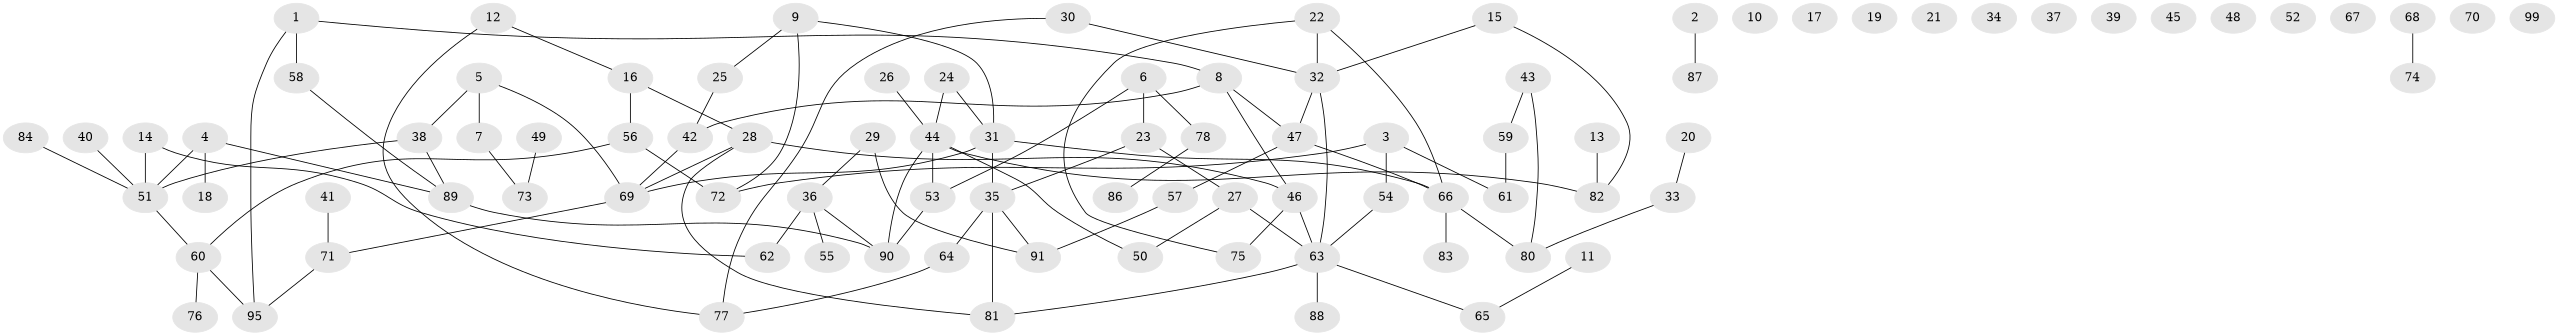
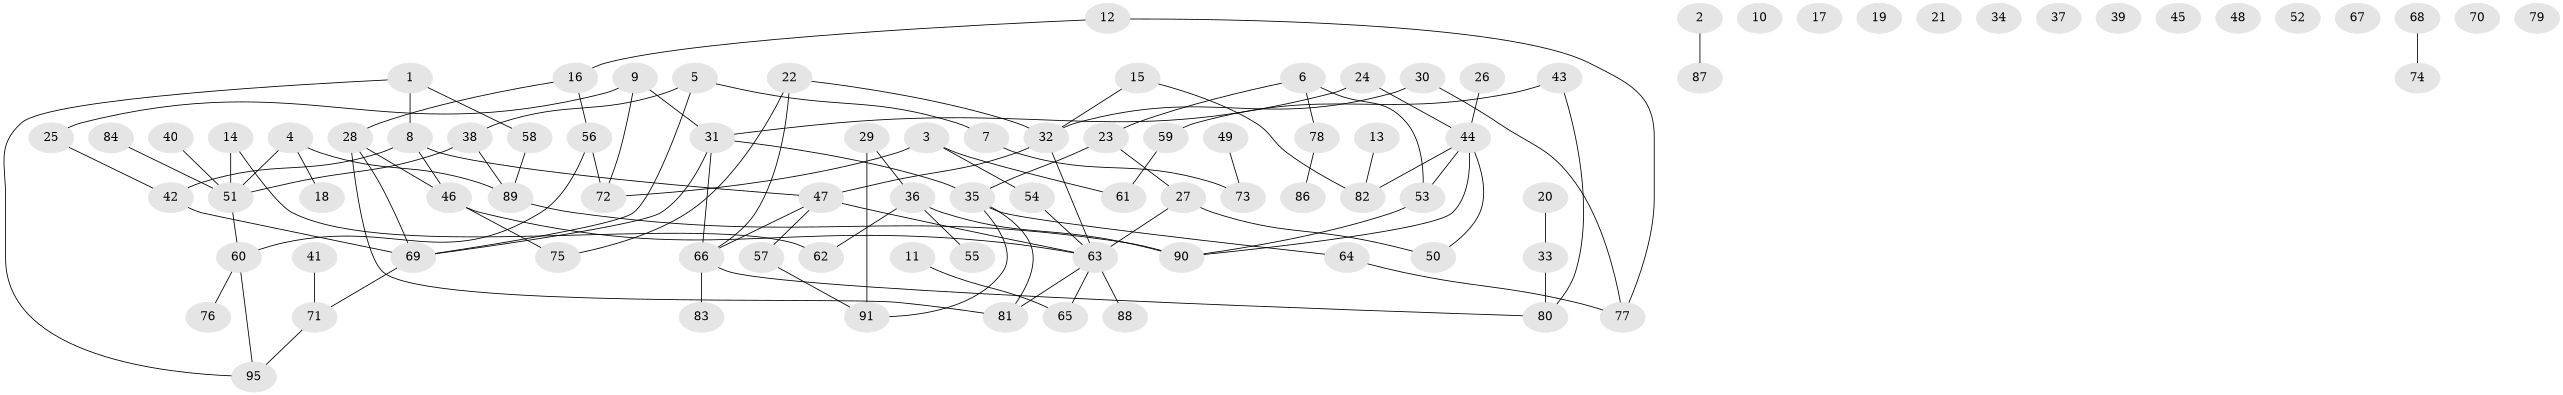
(2532, 18) -> (2537, 18)
none -> (981, 233)
